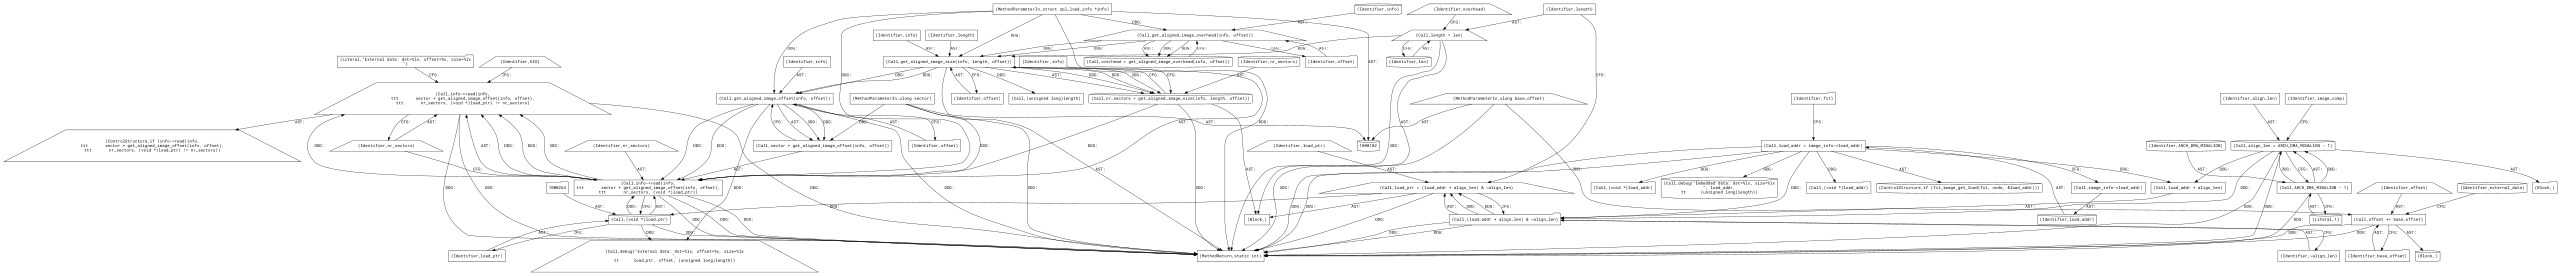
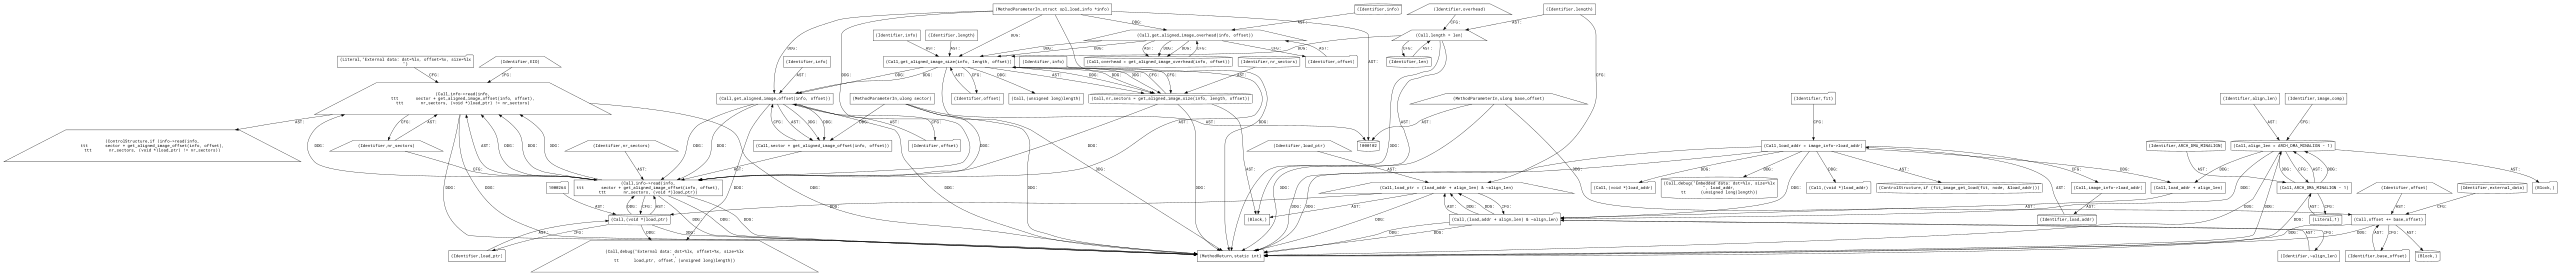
(1102, 169) -> (1102, 169)
